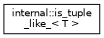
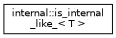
(52, 19) -> (58, 19)
